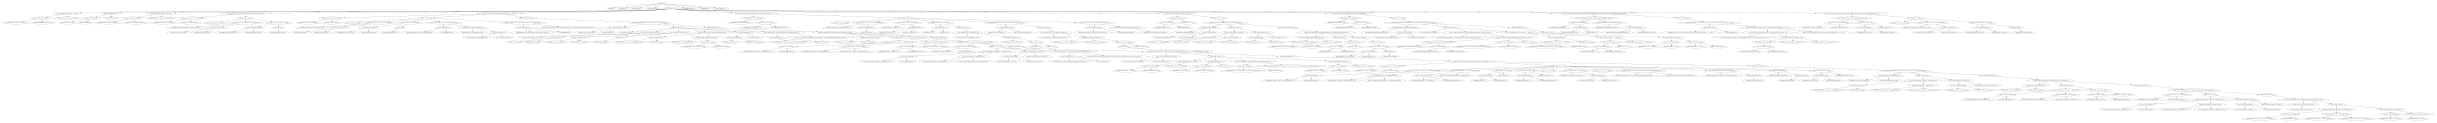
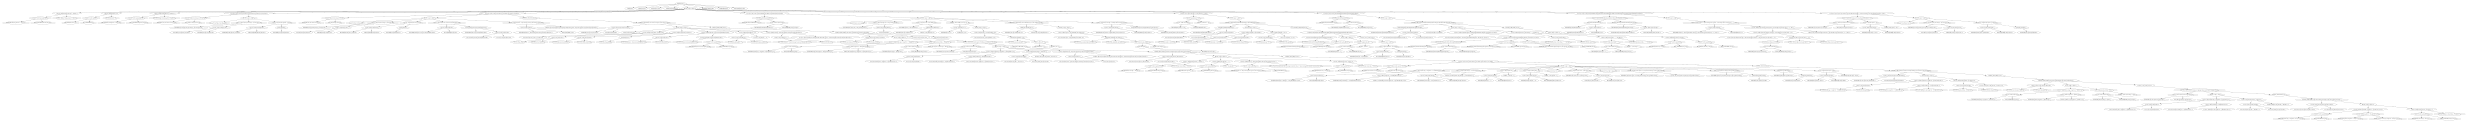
none -> (2334, 109)
